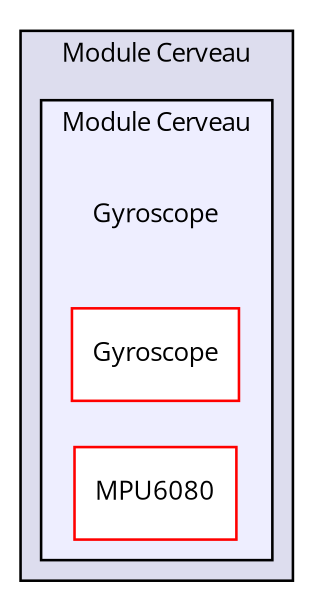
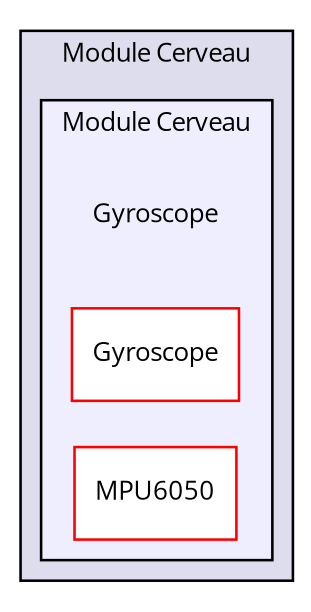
(155, 493) -> (155, 493)
